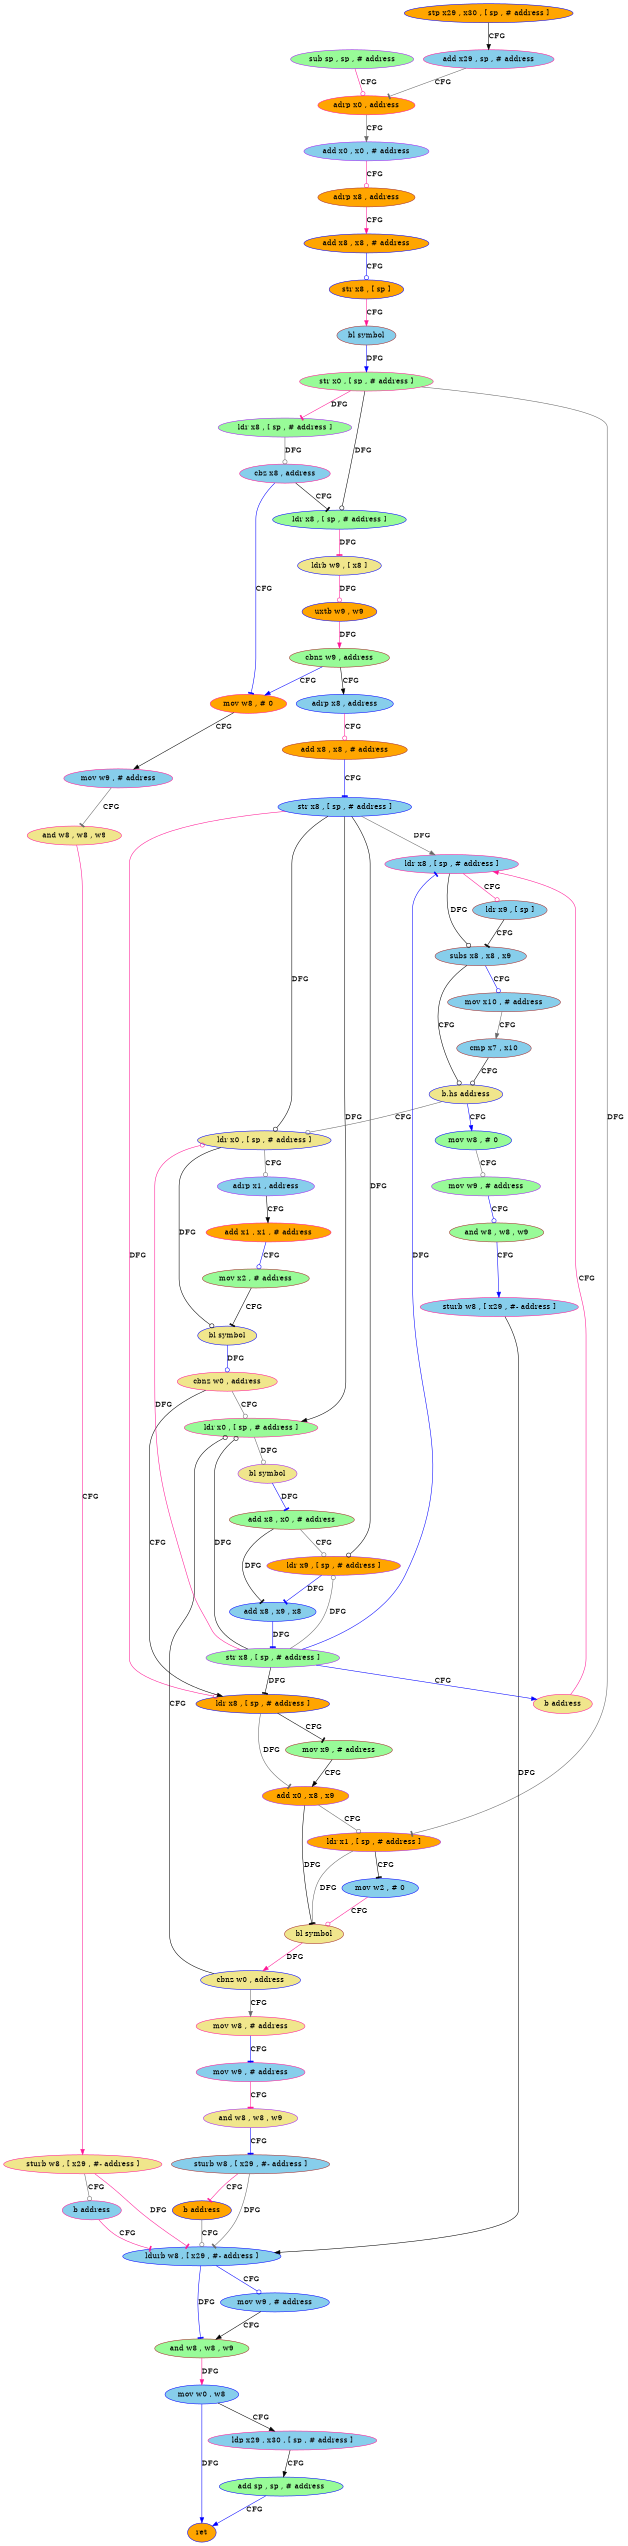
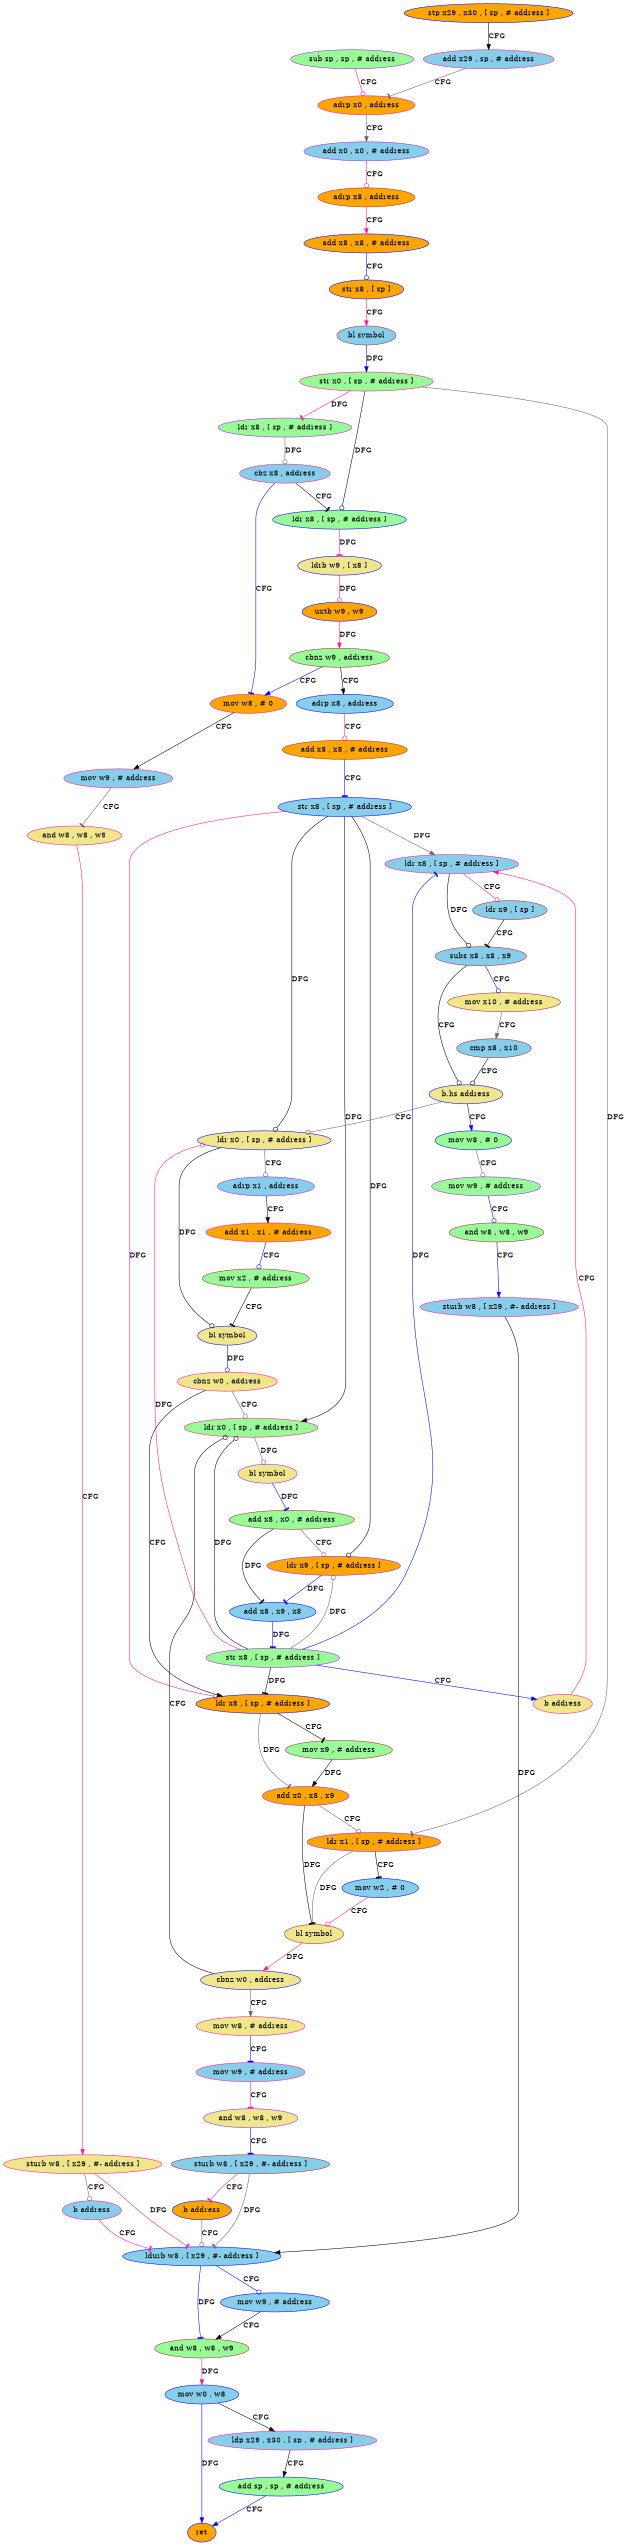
(504, 1002) -> (504, 1002)
(494, 1048) -> (494, 1048)
(333, 1773) -> (333, 1773)
